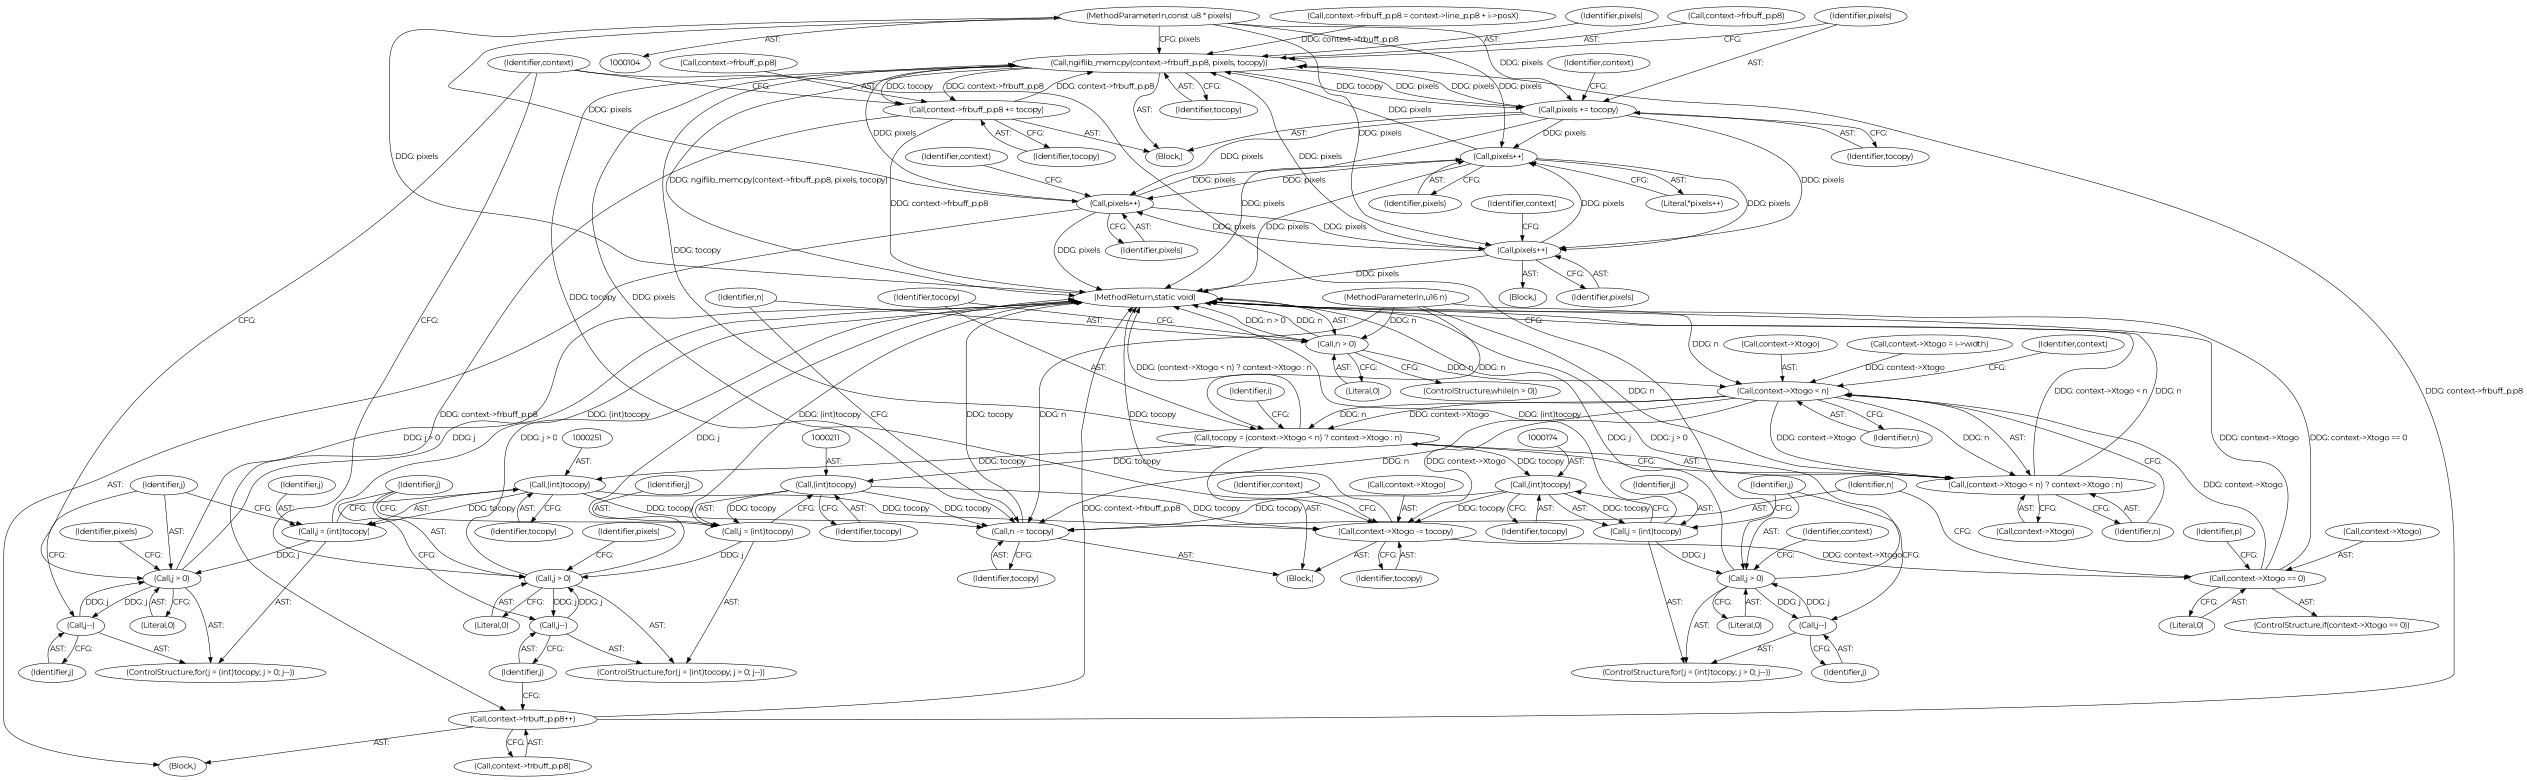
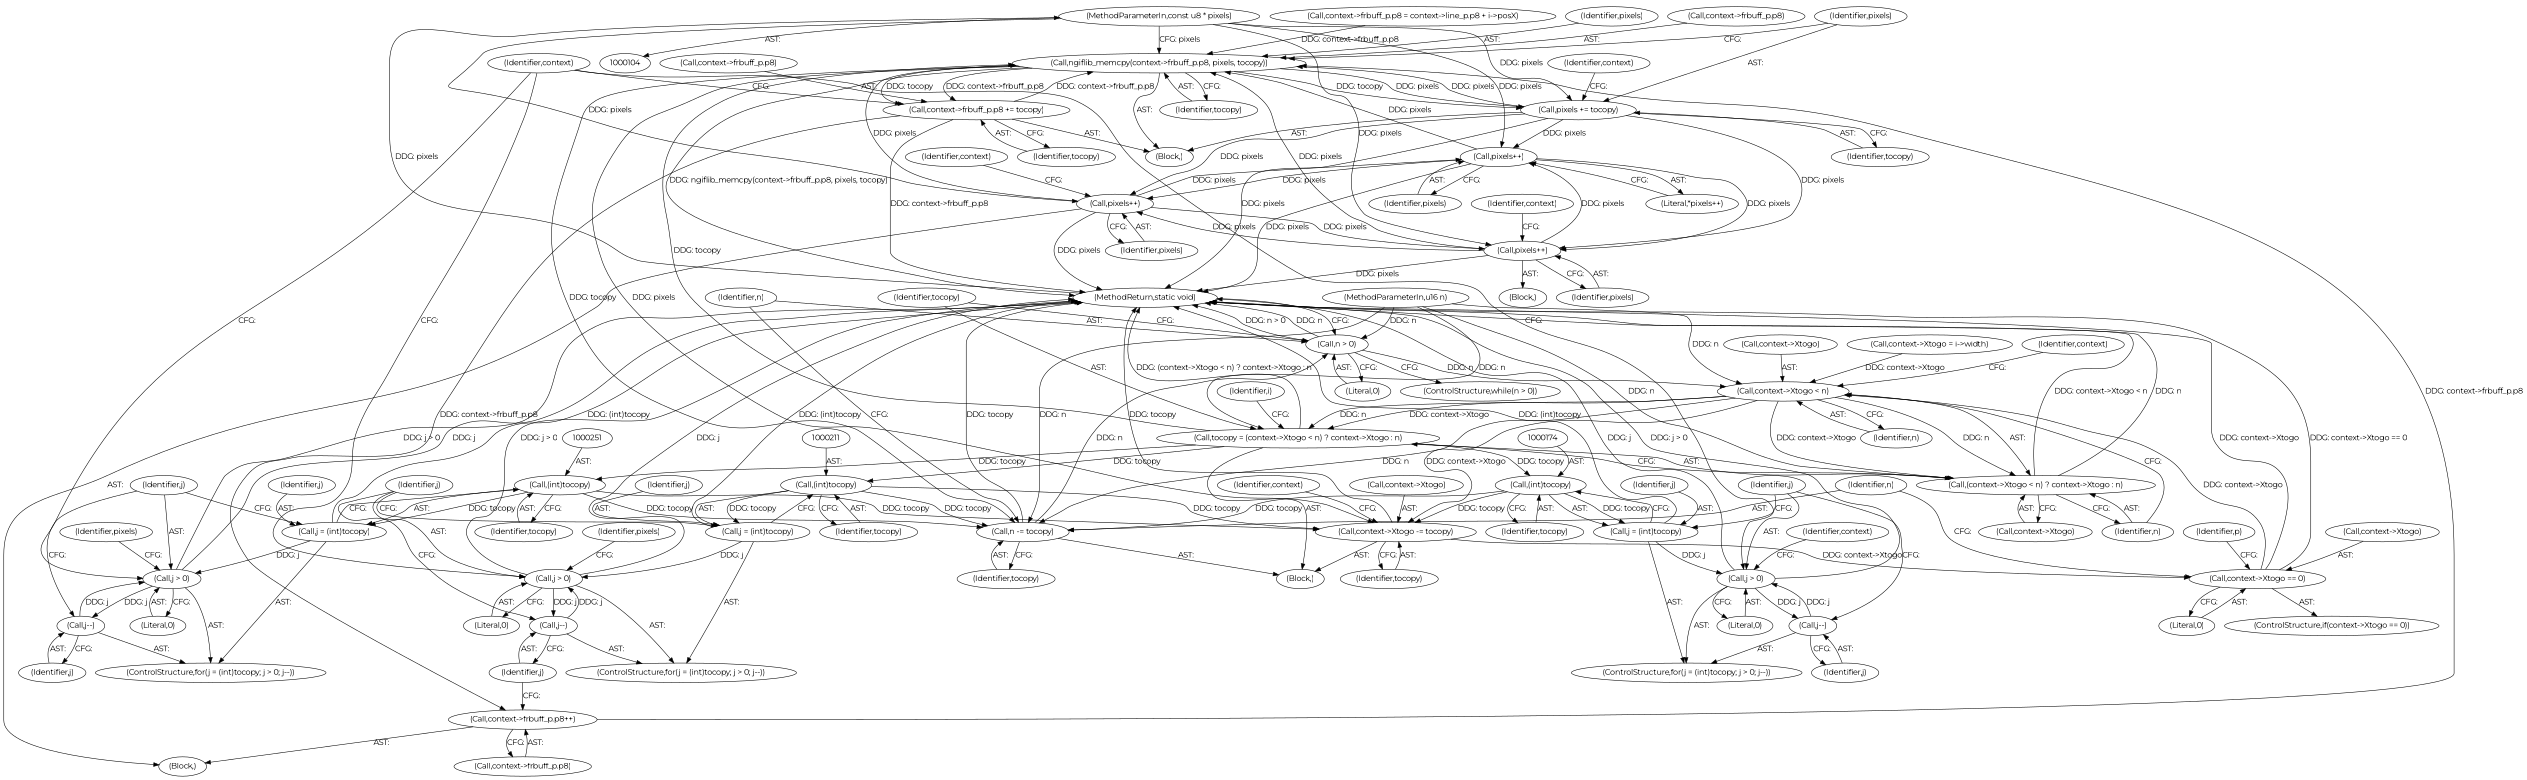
(1342, 321) -> (1342, 321)
none -> (1142, 395)
(1027, 690) -> none
